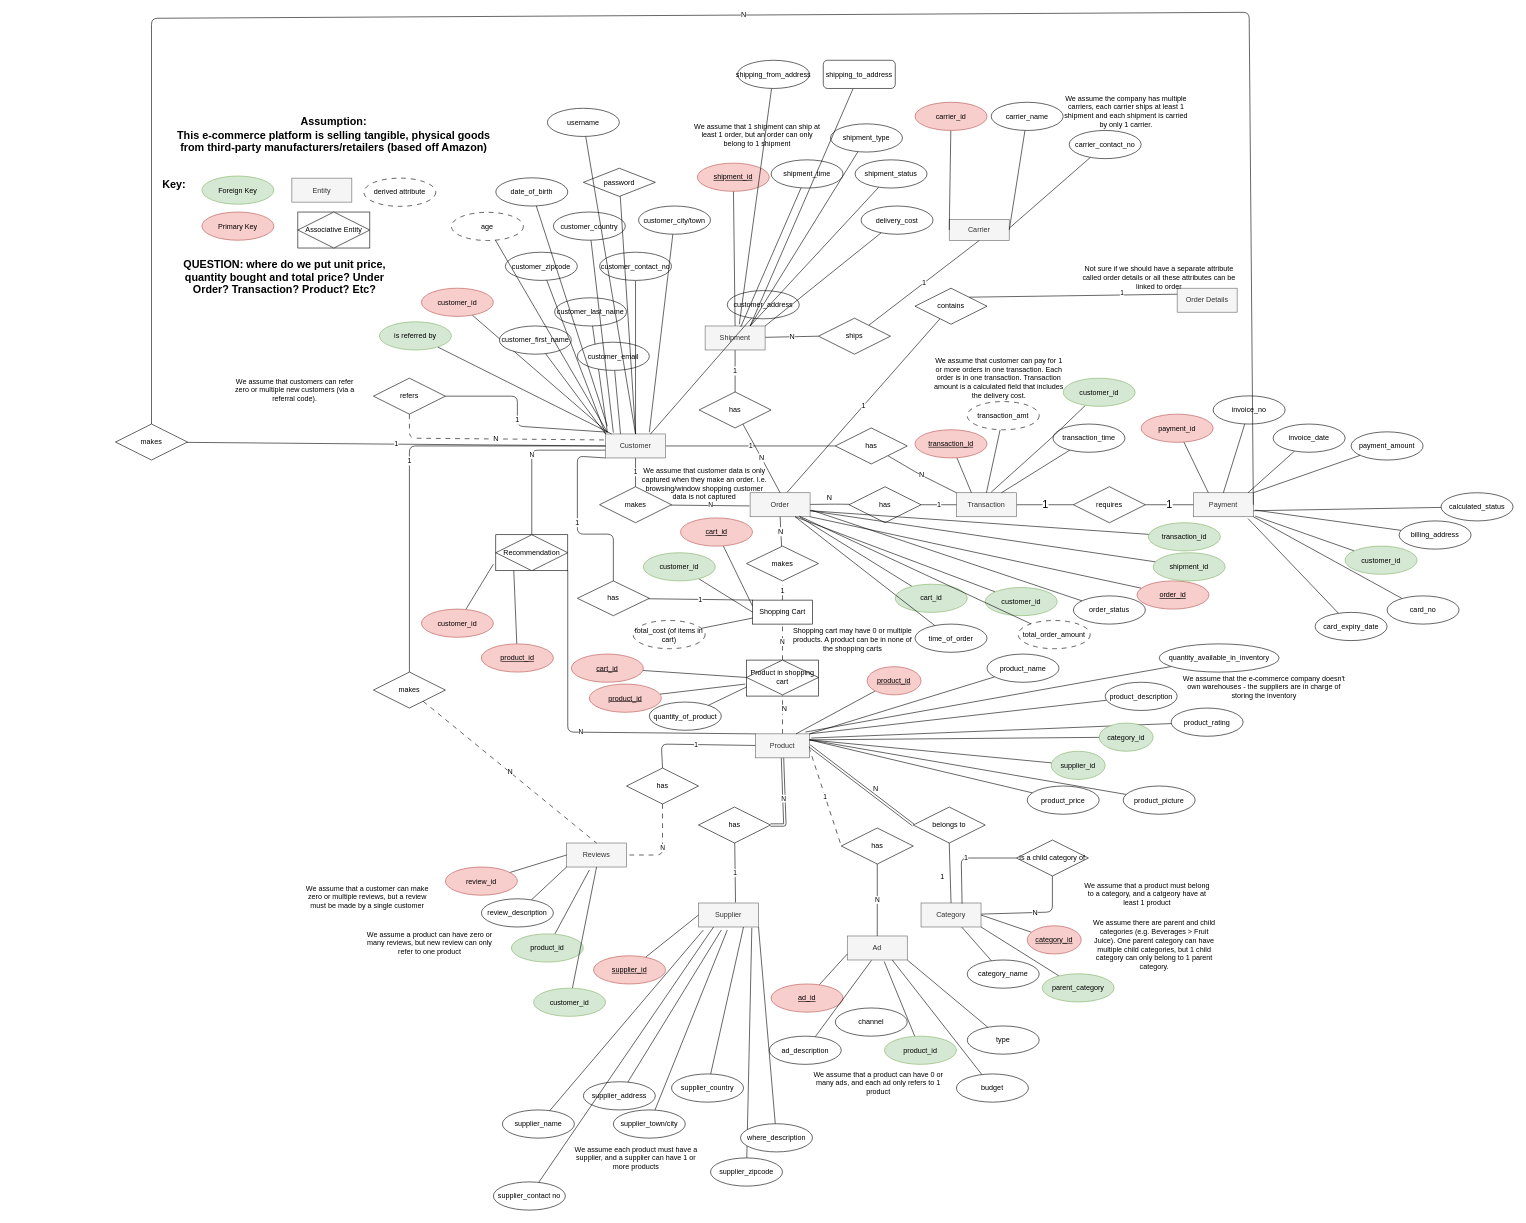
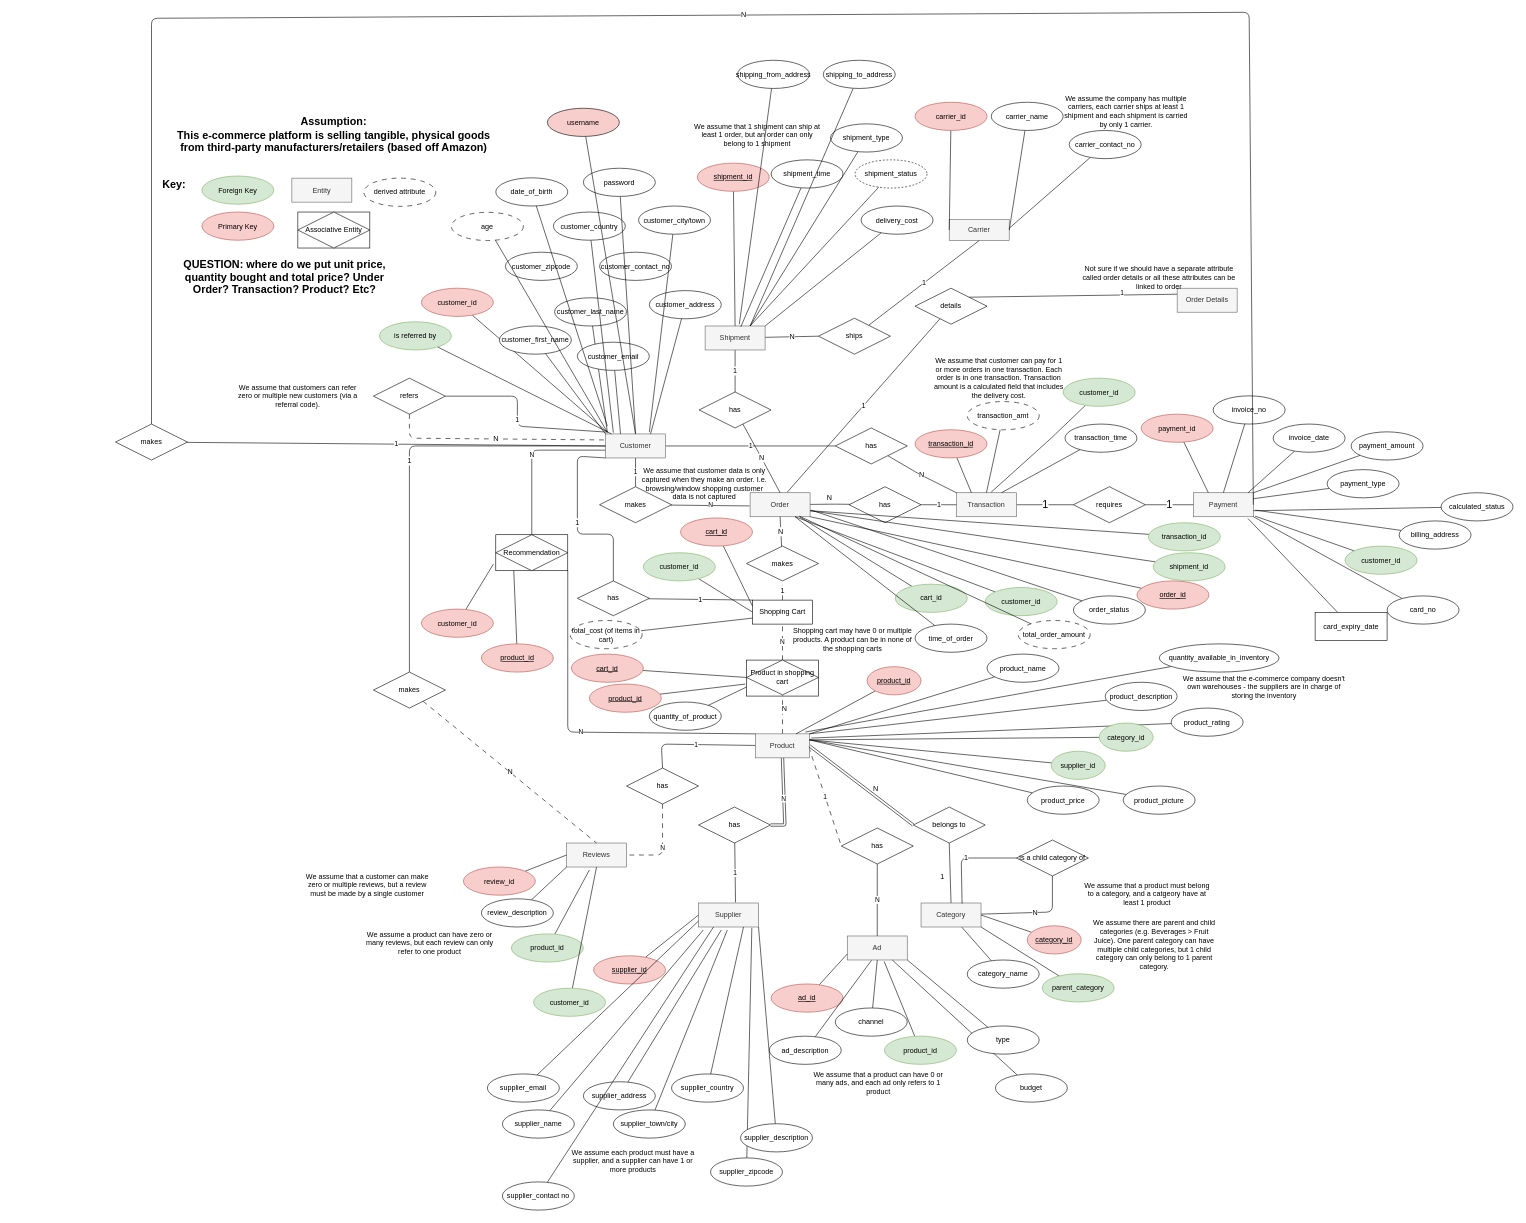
(860, 74) -> (860, 74)
(584, 122) -> (584, 122)
(891, 174) -> (891, 174)
(620, 182) -> (620, 182)
(764, 305) -> (686, 305)
(951, 306) -> (951, 306)
(572, 347) -> none
(636, 353) -> none
(295, 390) -> (298, 396)
(1089, 438) -> (1101, 438)
none -> (1364, 484)
none -> (1293, 494)
(1352, 627) -> (1352, 627)
(669, 635) -> (606, 635)
(482, 881) -> (500, 881)
(368, 897) -> (368, 885)
(430, 944) -> (430, 944)
none -> (875, 984)
none -> (618, 999)
none -> (524, 1088)
(993, 1088) -> (1032, 1088)
(777, 1139) -> (777, 1139)
(636, 1158) -> (633, 1161)
(530, 1196) -> (539, 1196)
